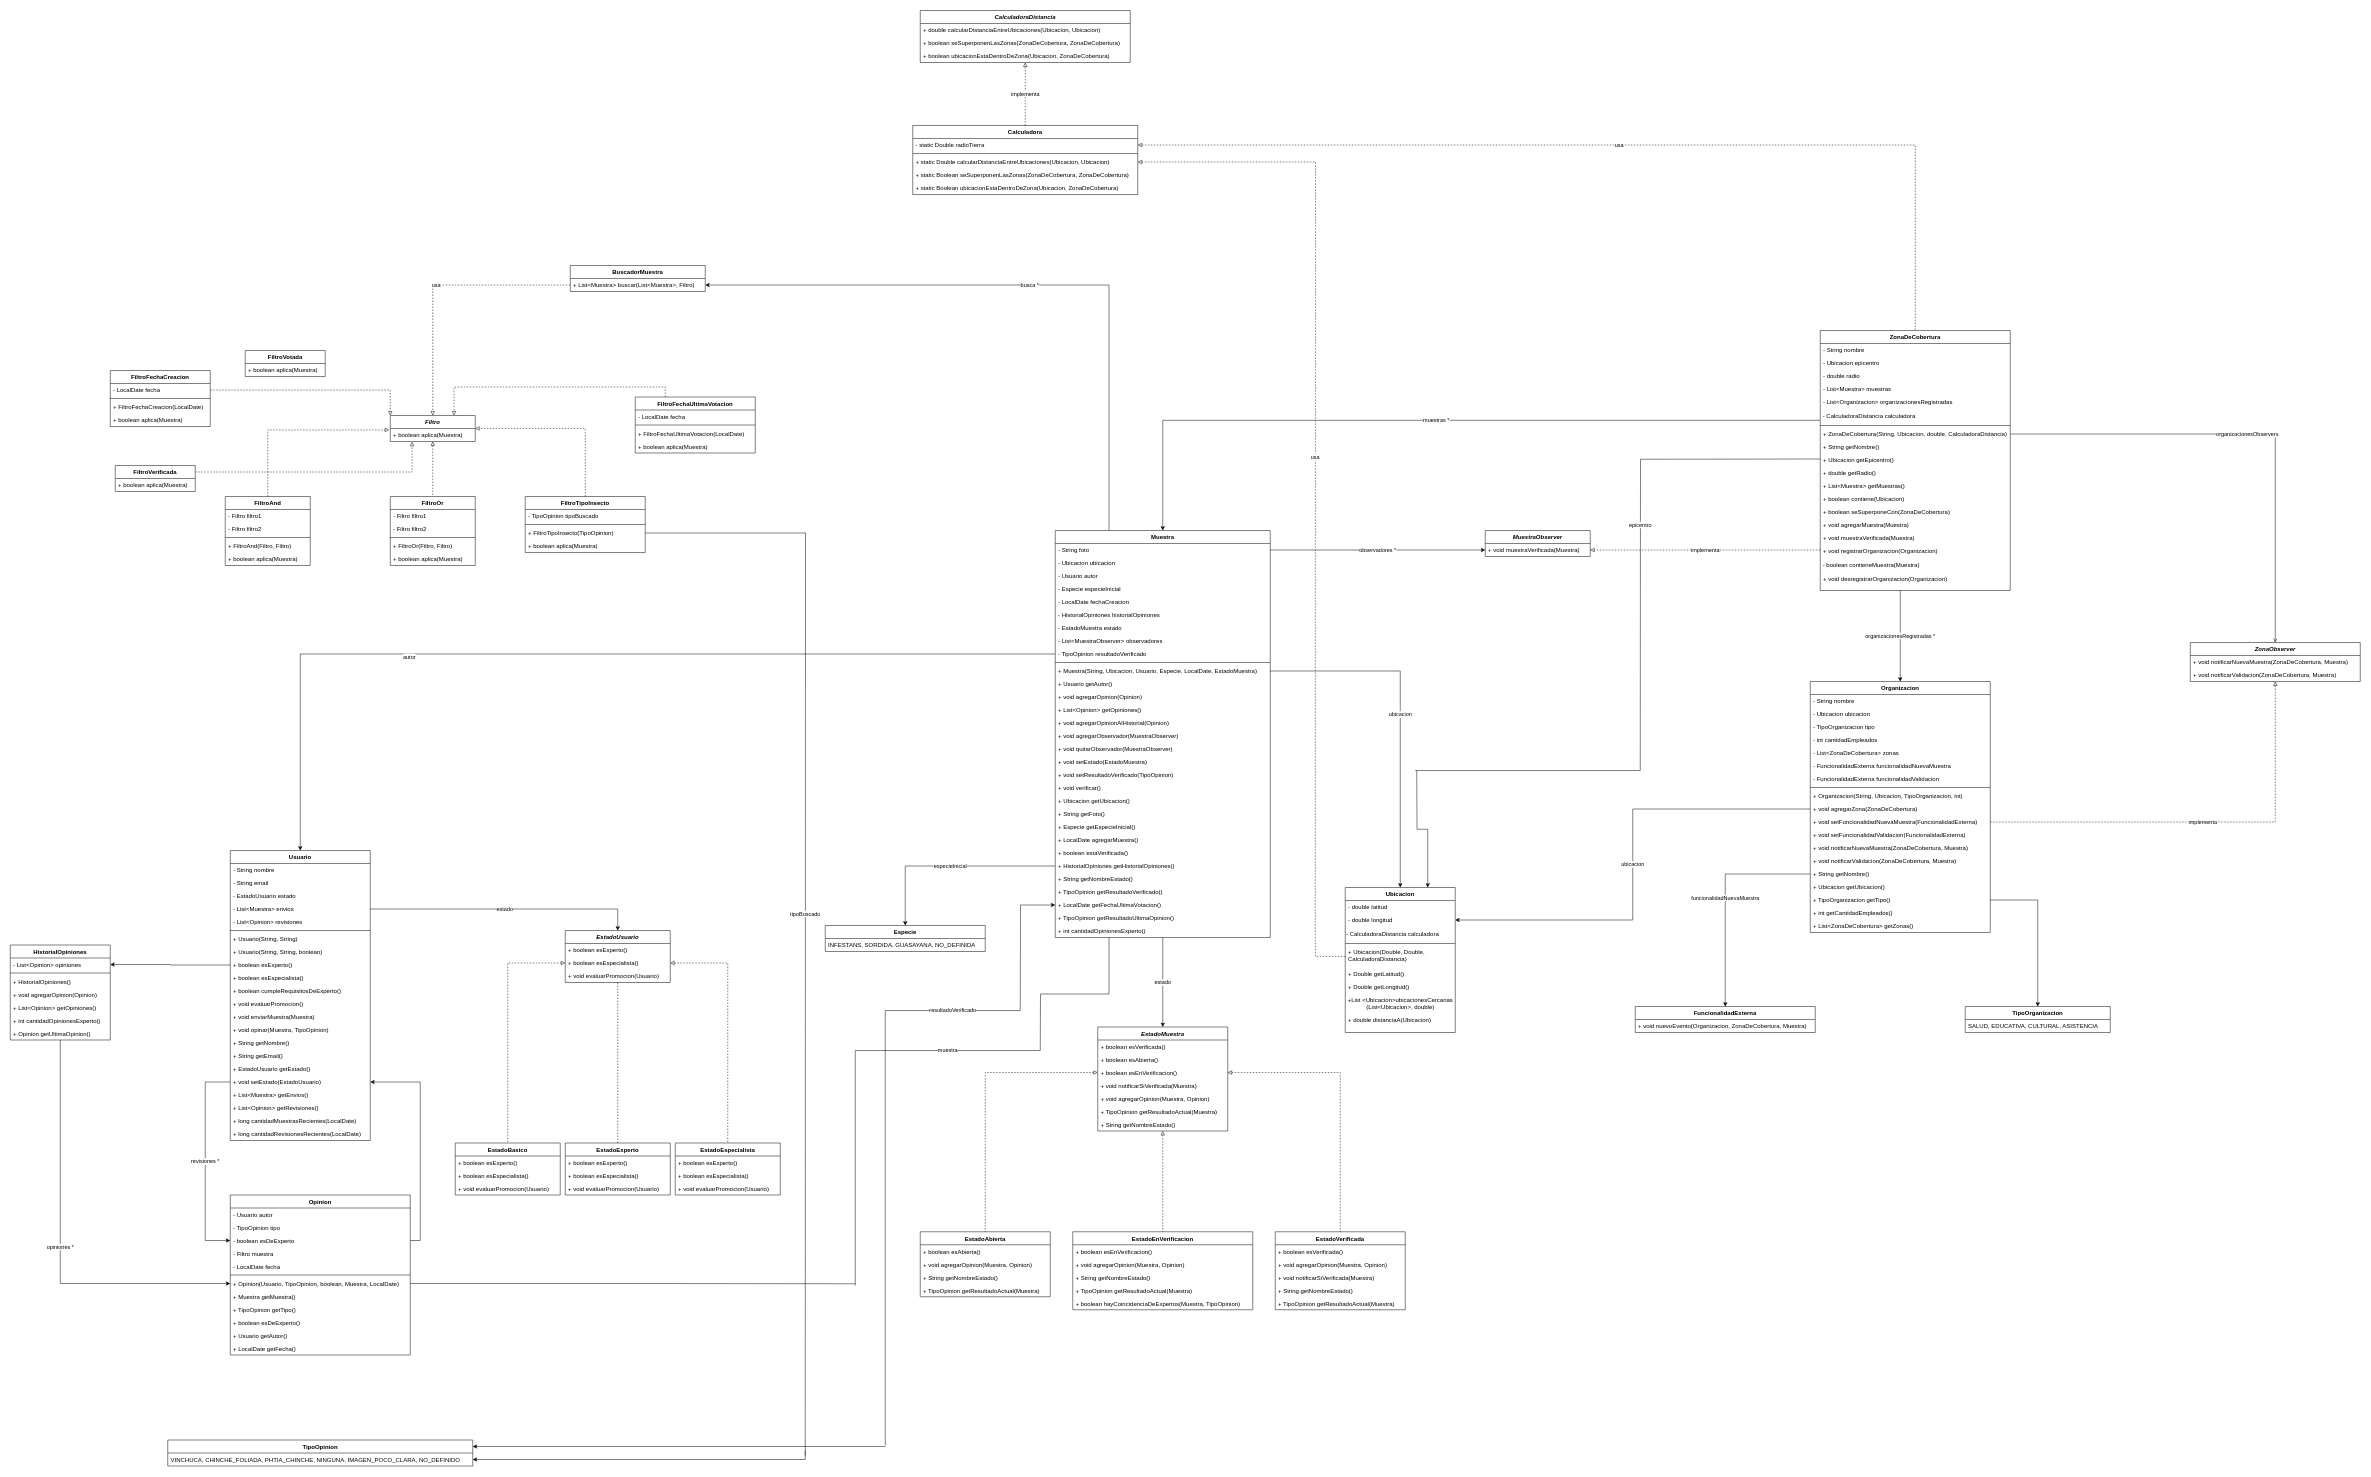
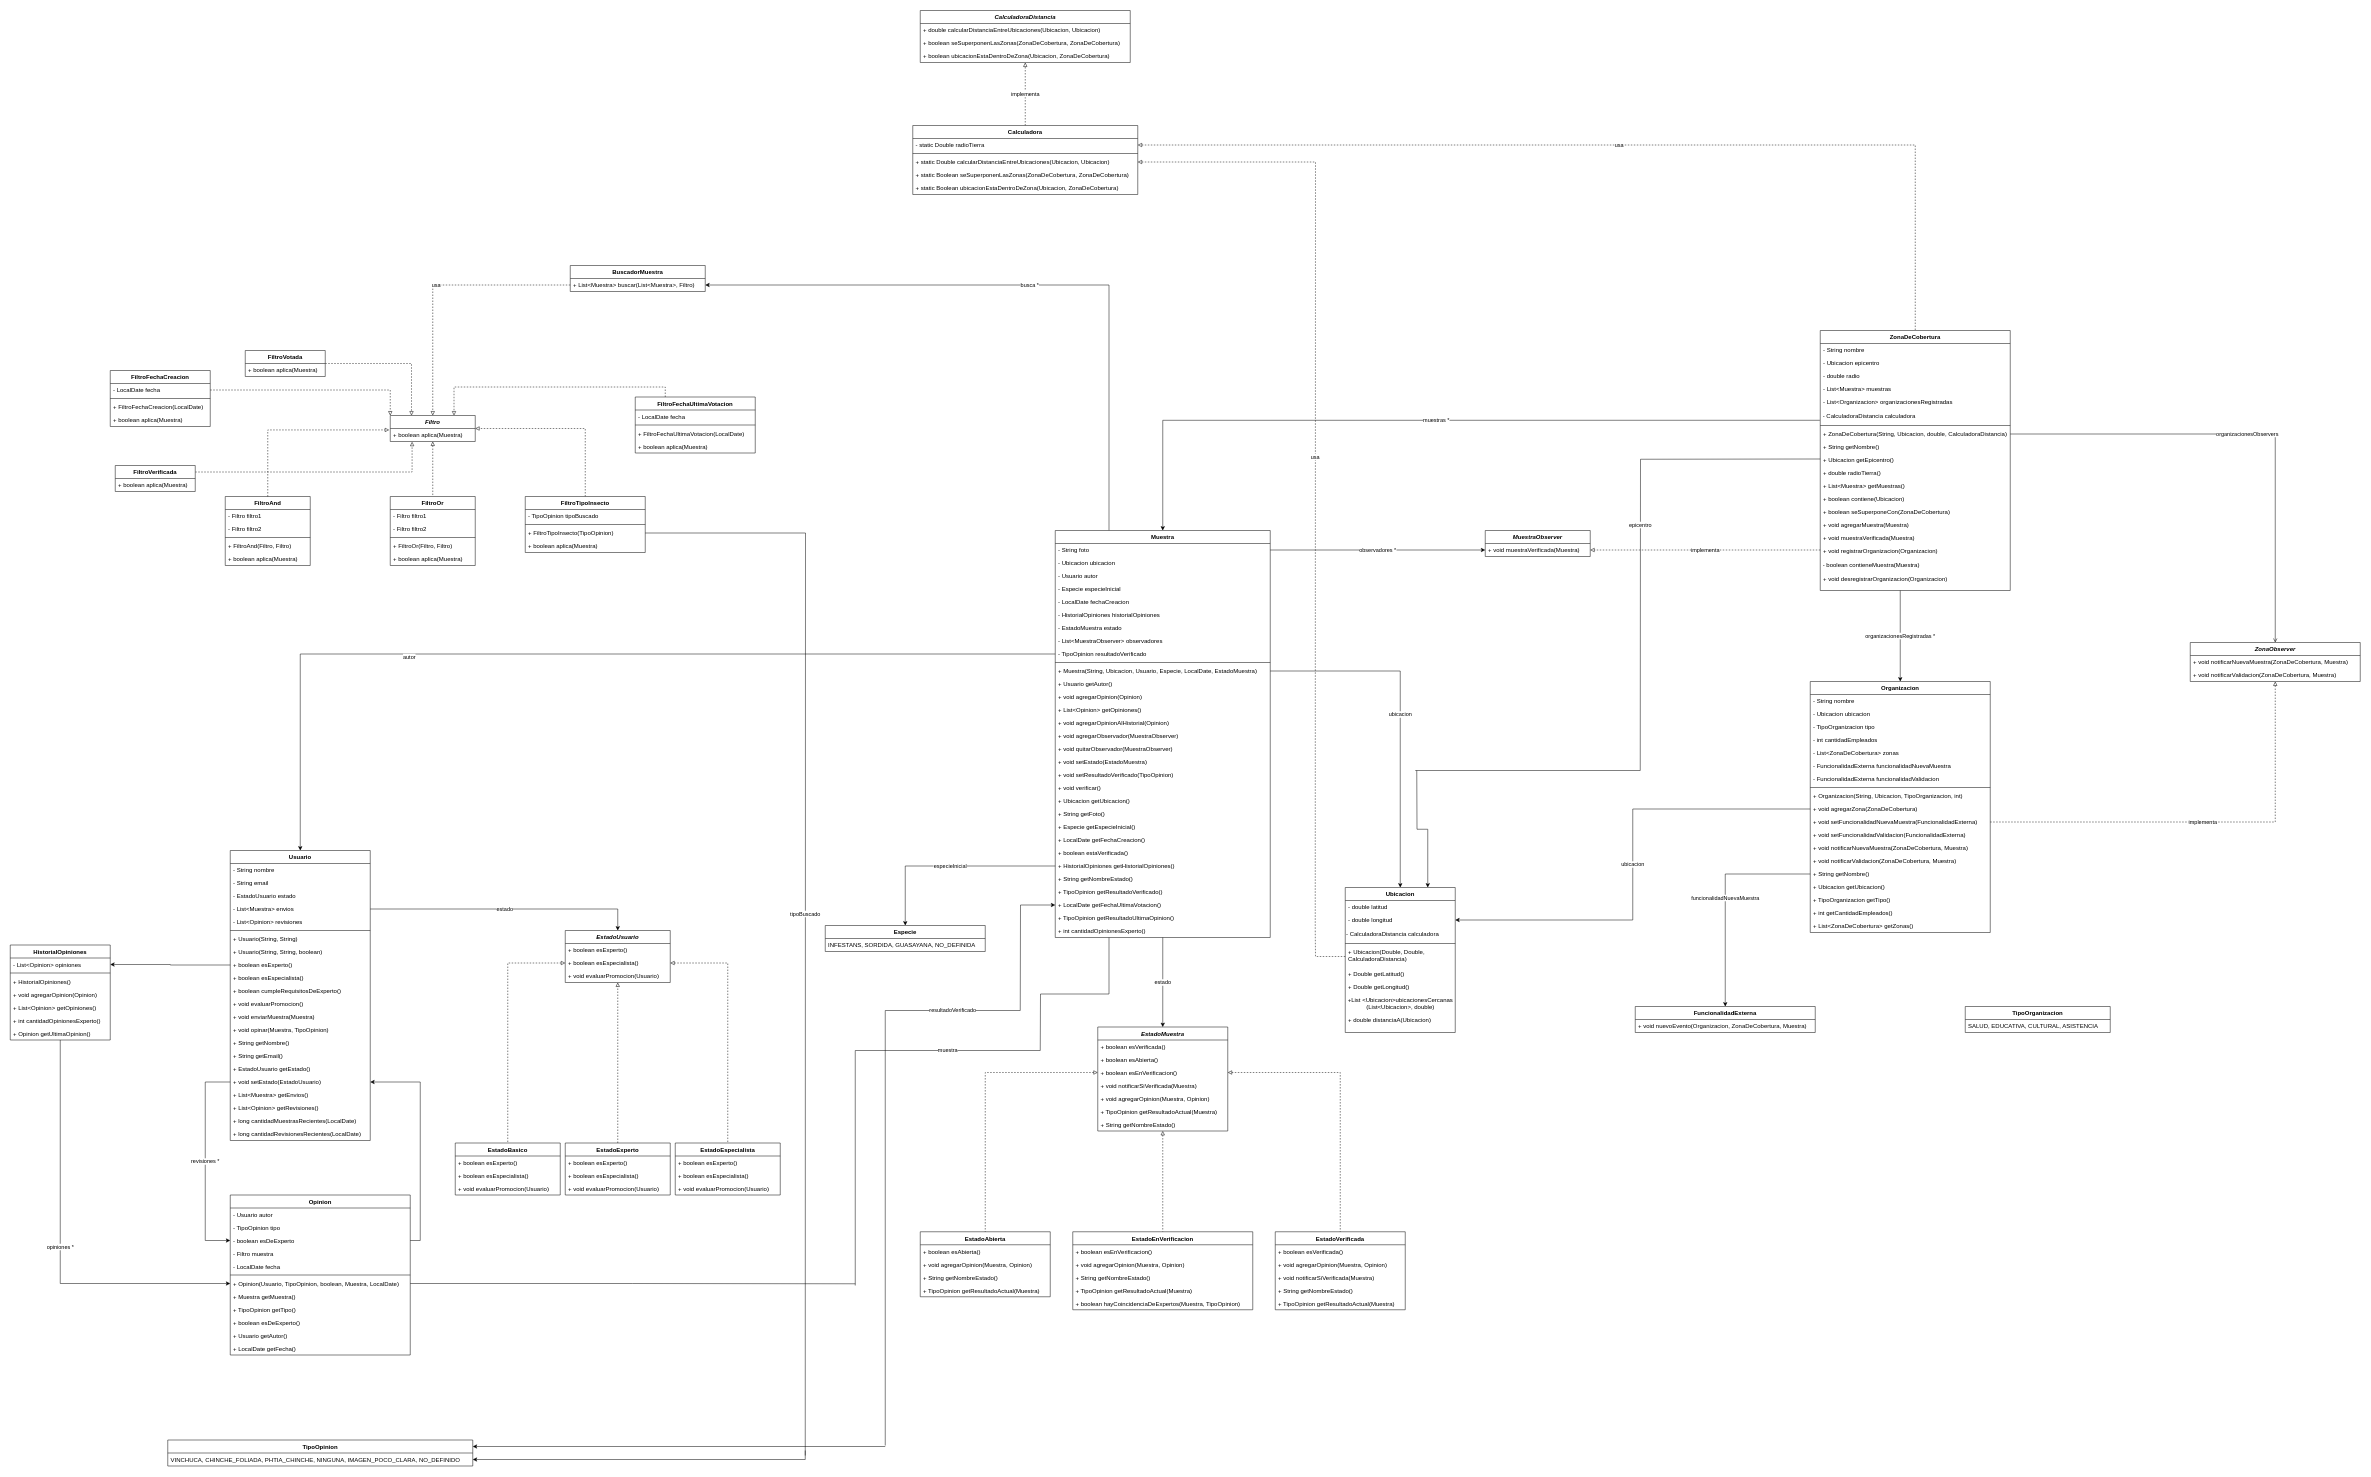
none -> (392, 363)
(1852, 473) -> (1856, 473)
(1103, 840) -> (1105, 840)
(2037, 900) -> none
(618, 986) -> (618, 987)
